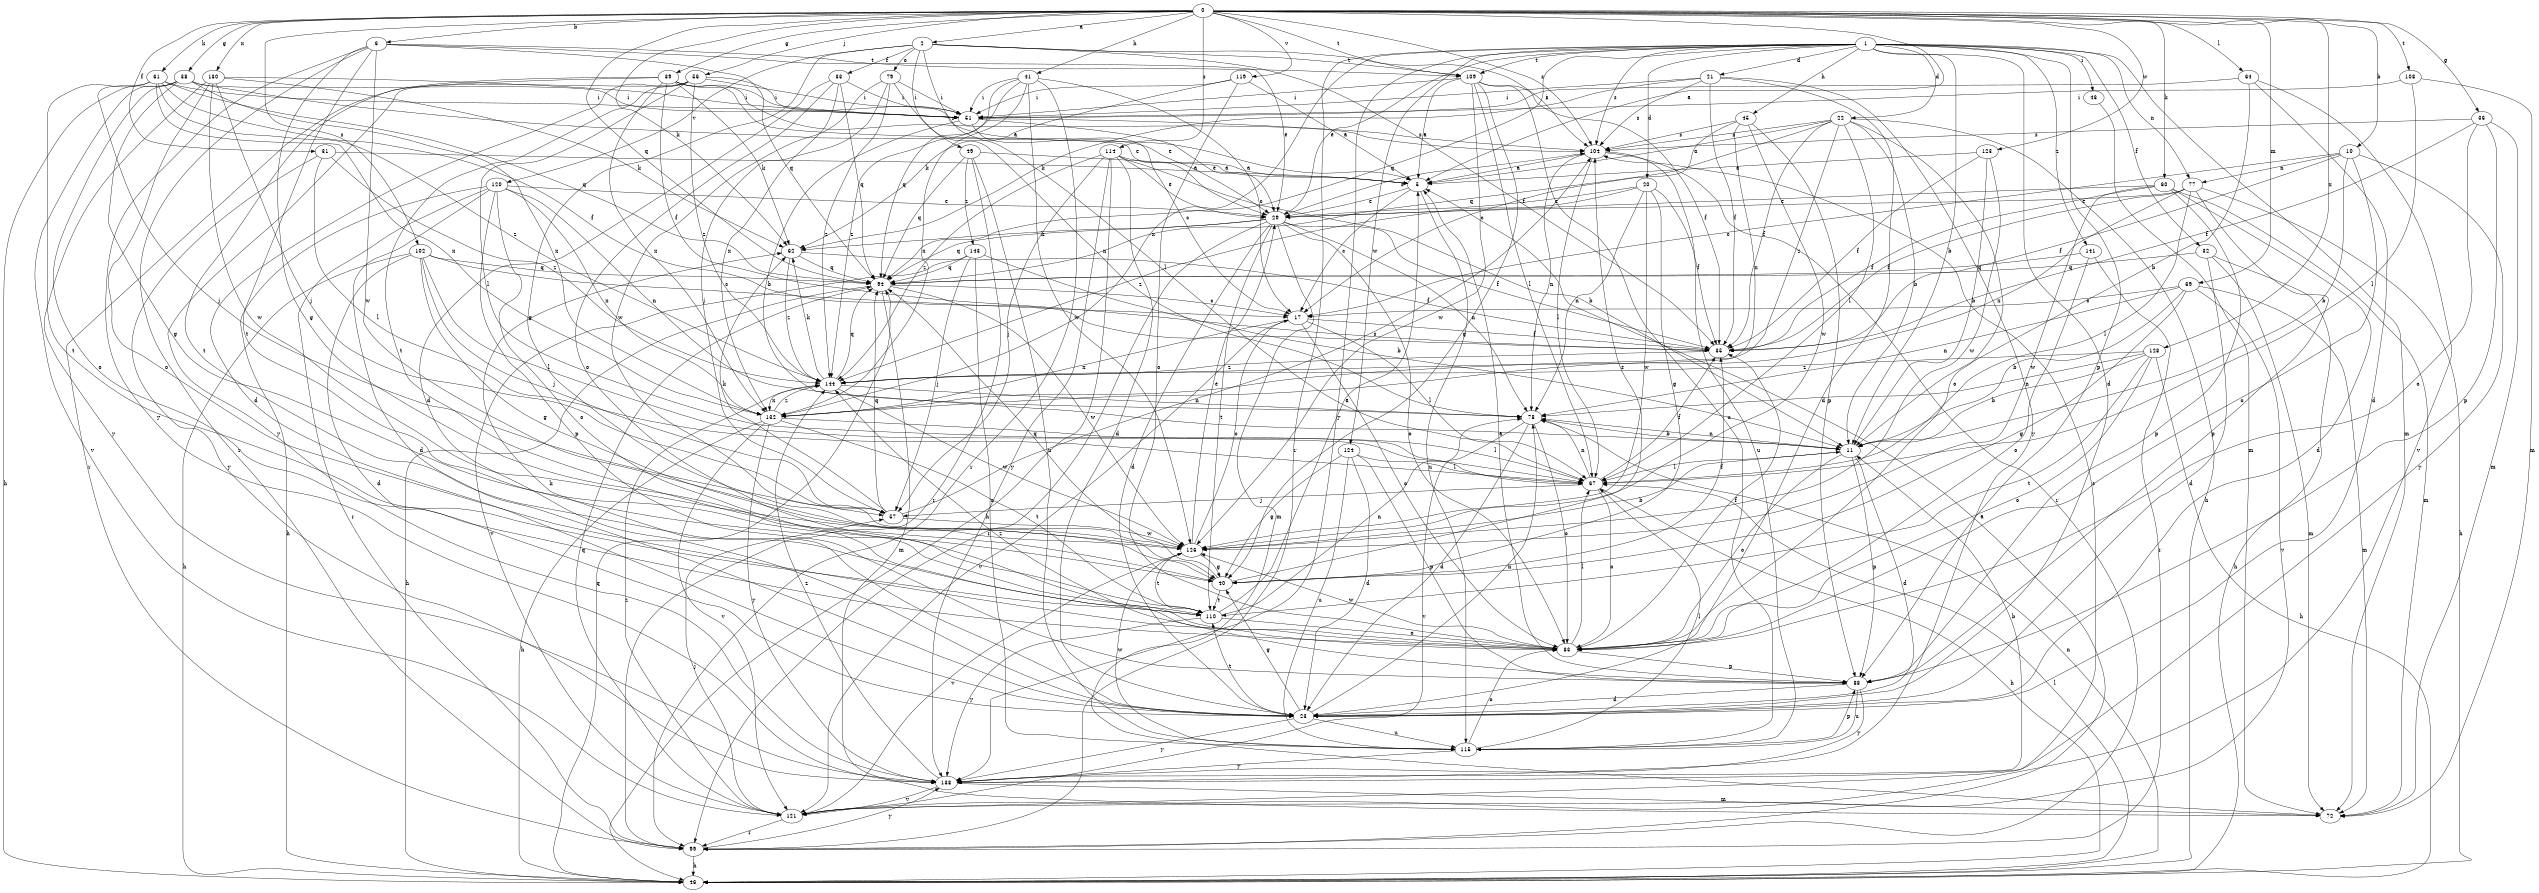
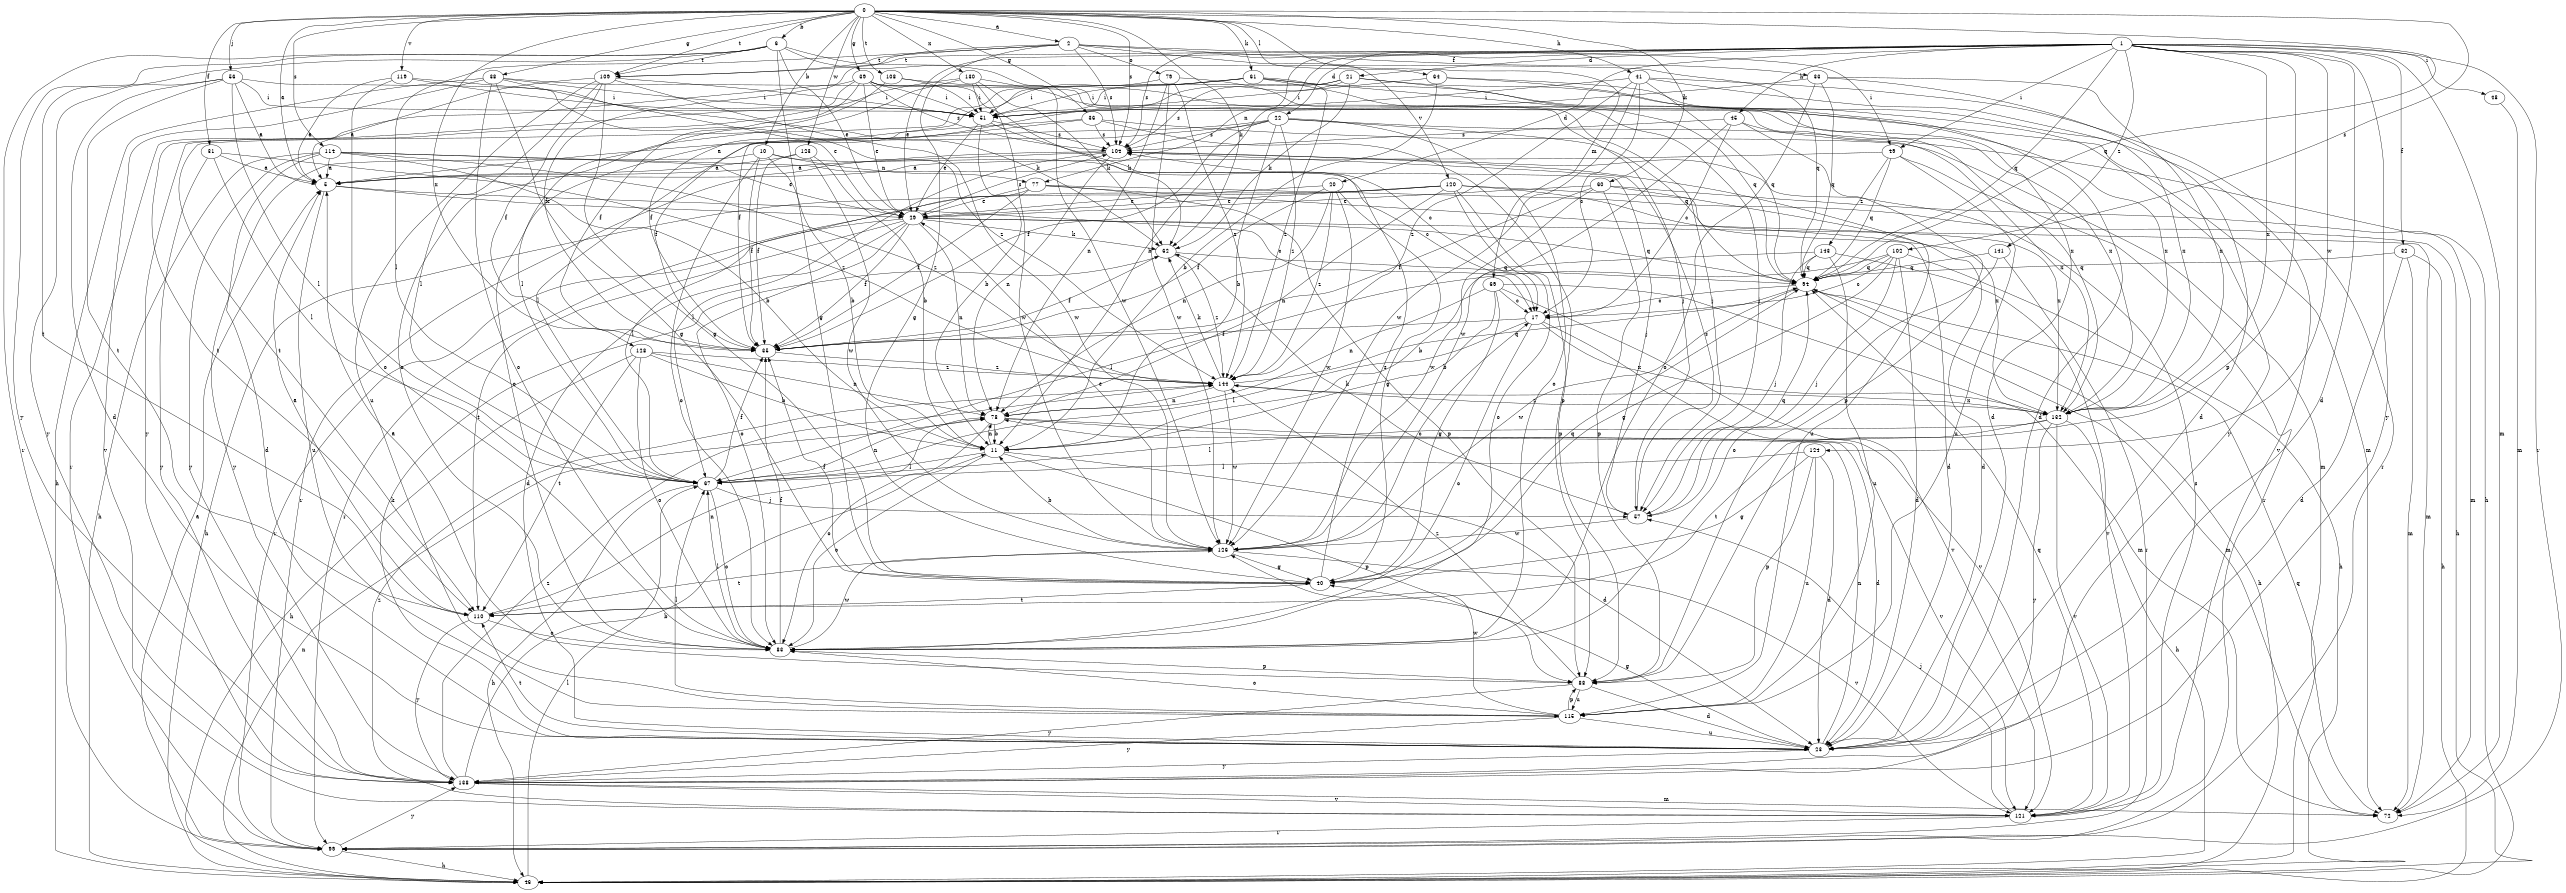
none -> (2009, 97)
(1383, 733) -> (1693, 733)
